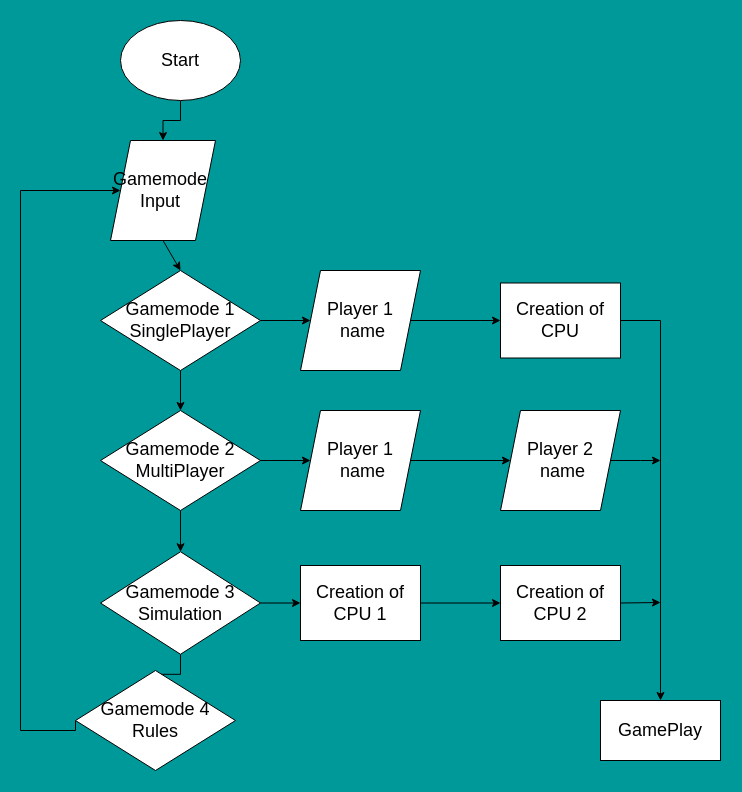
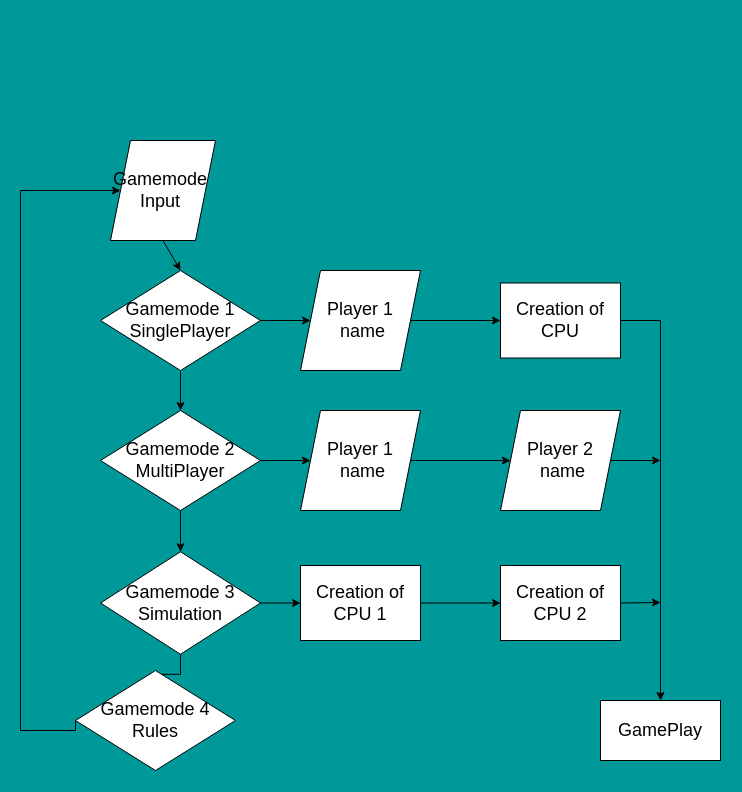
(181, 61) -> none
(181, 120) -> none
